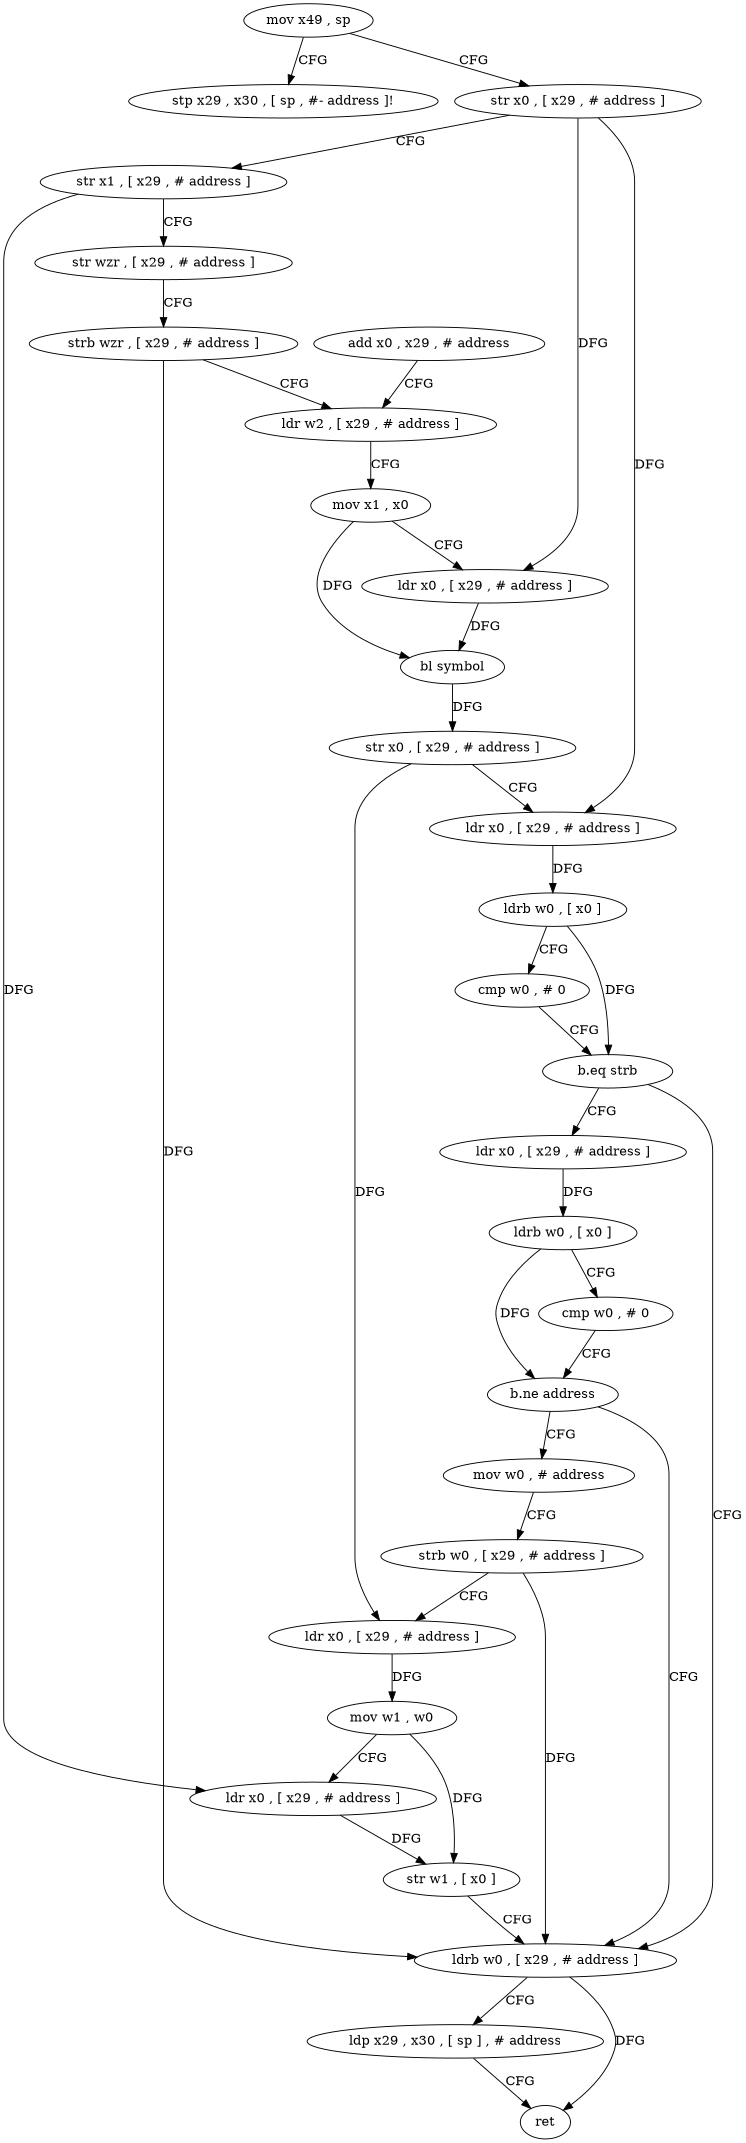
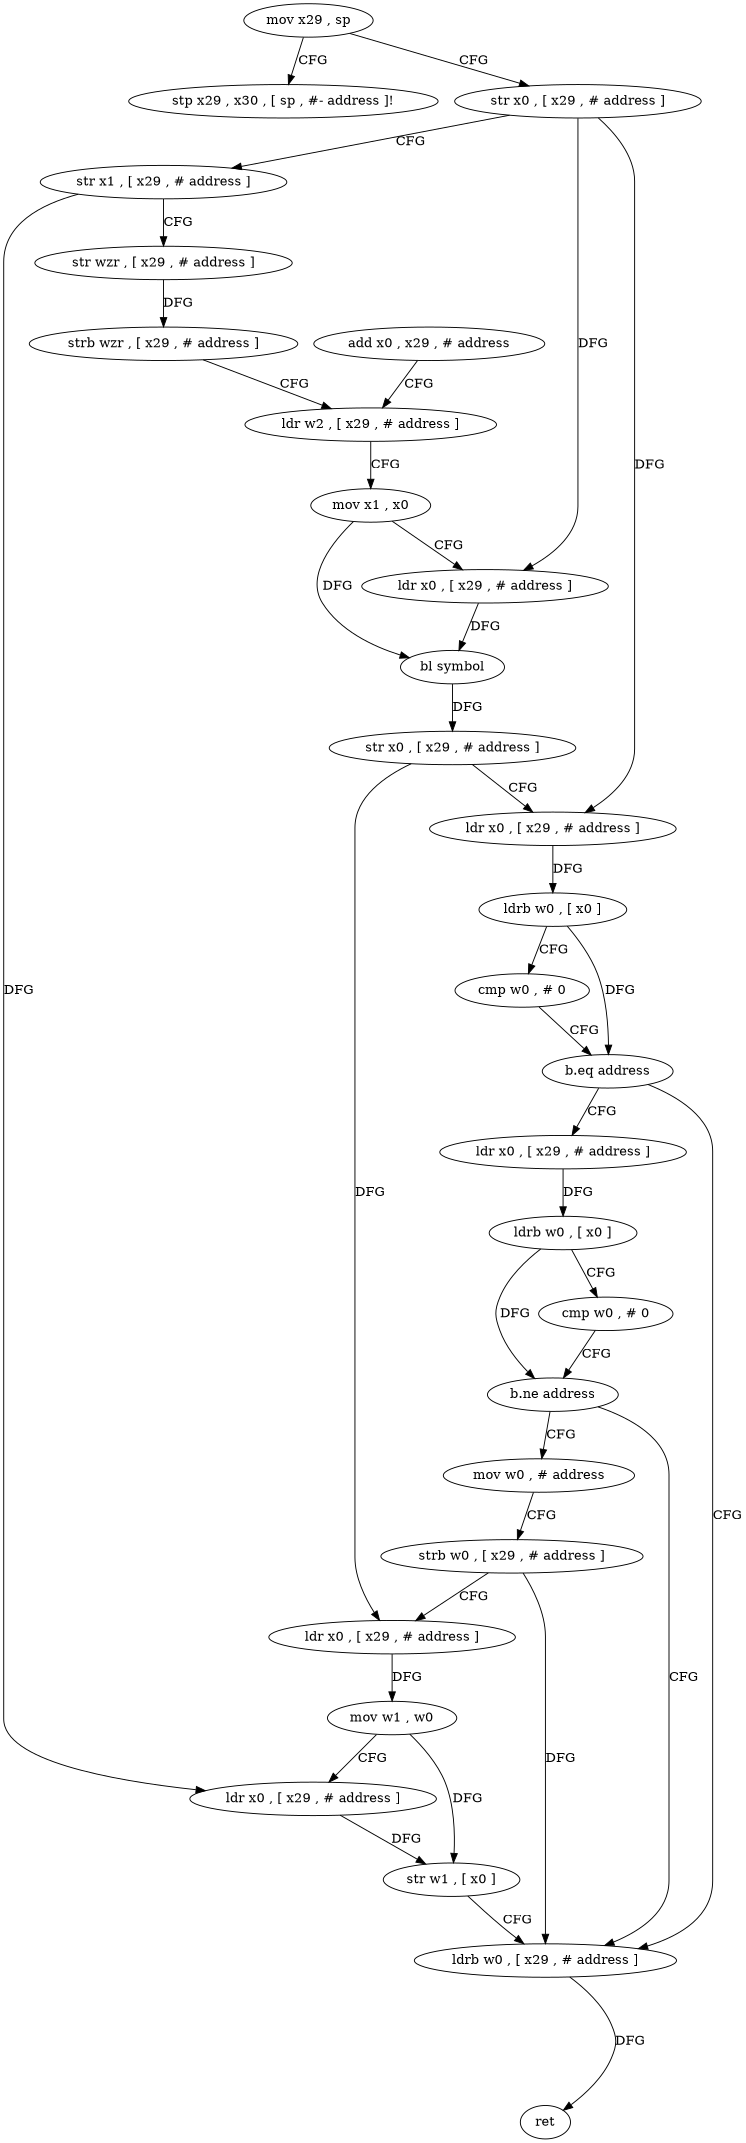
(308, 20) -> (308, 20)
(178, 303) -> (178, 303)
(608, 1071) -> (608, 1071)
(164, 1255) -> none
(455, 2041) -> none
